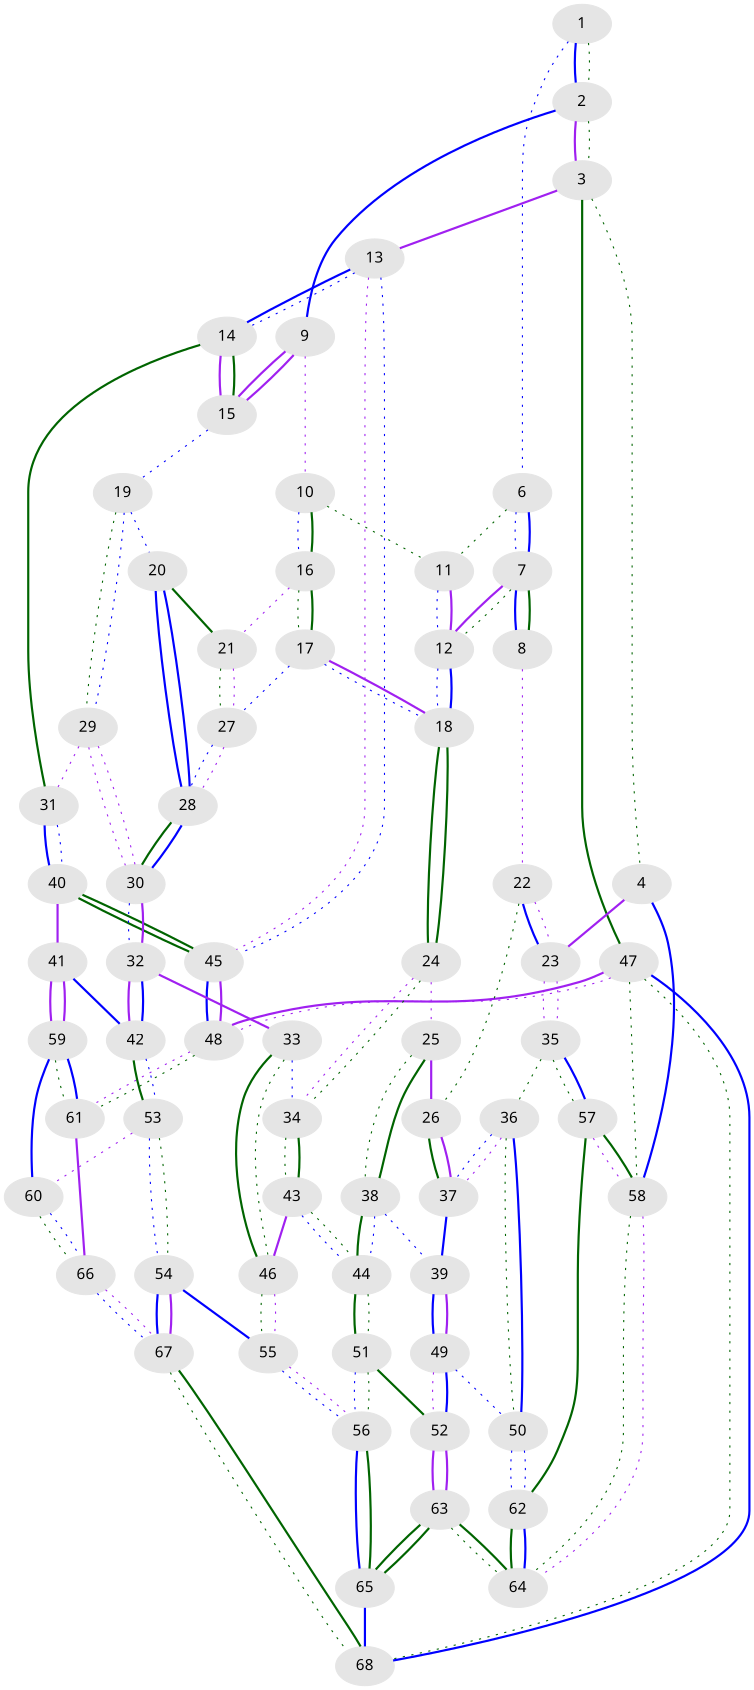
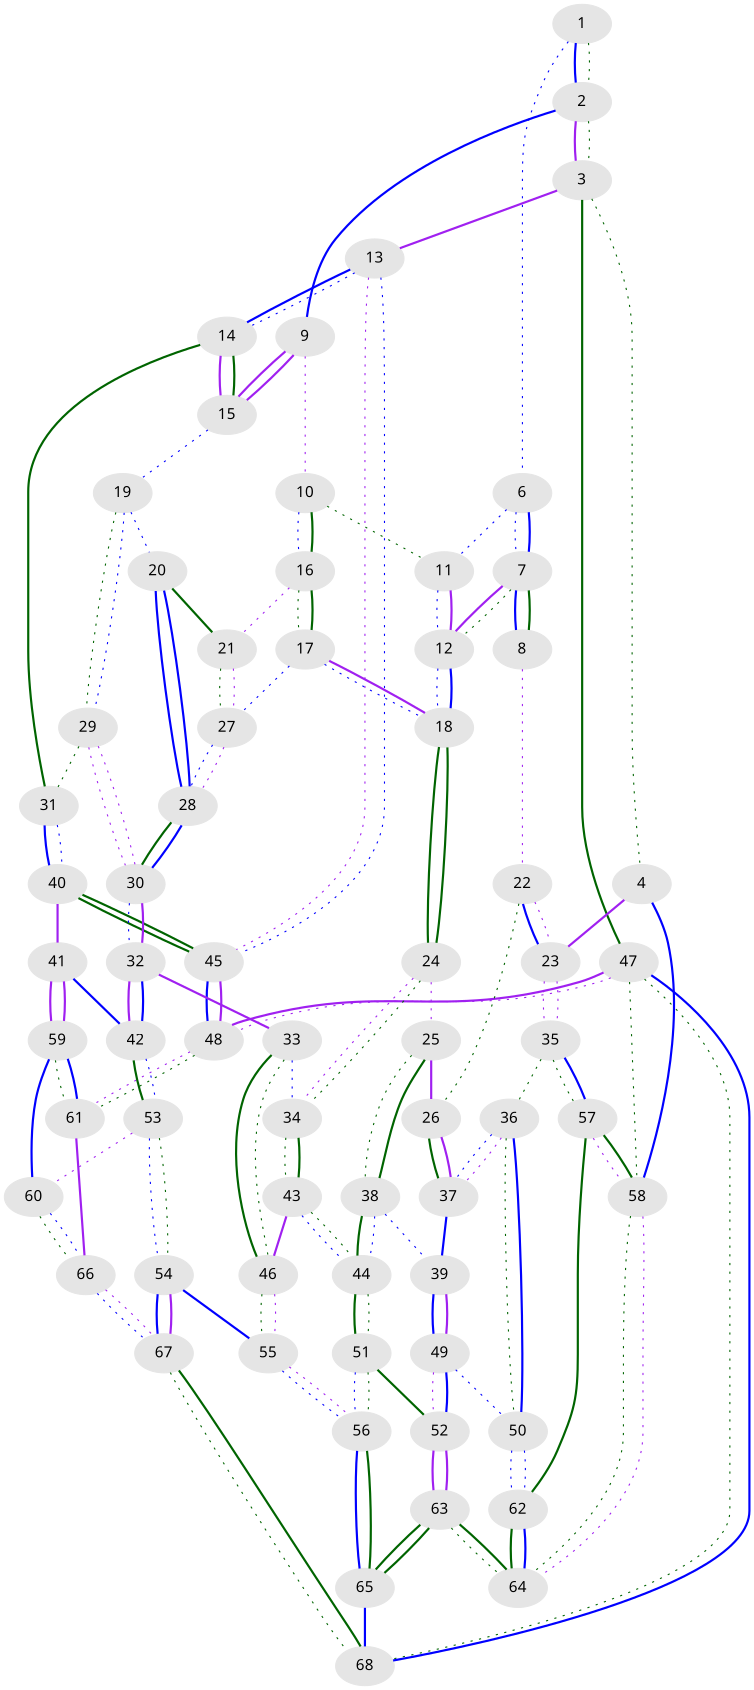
(483, 532) -> (483, 532)
(68, 767) -> (68, 767)
